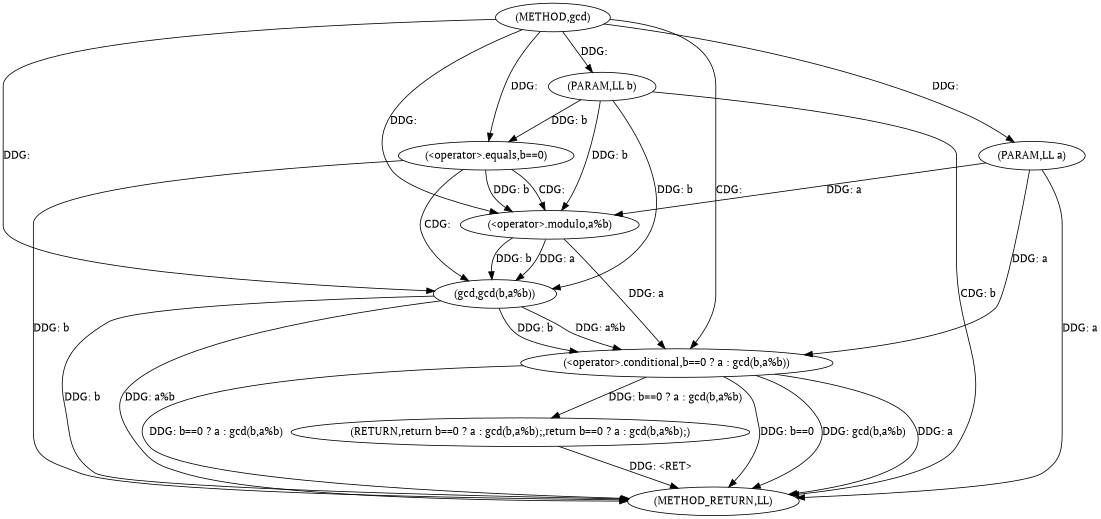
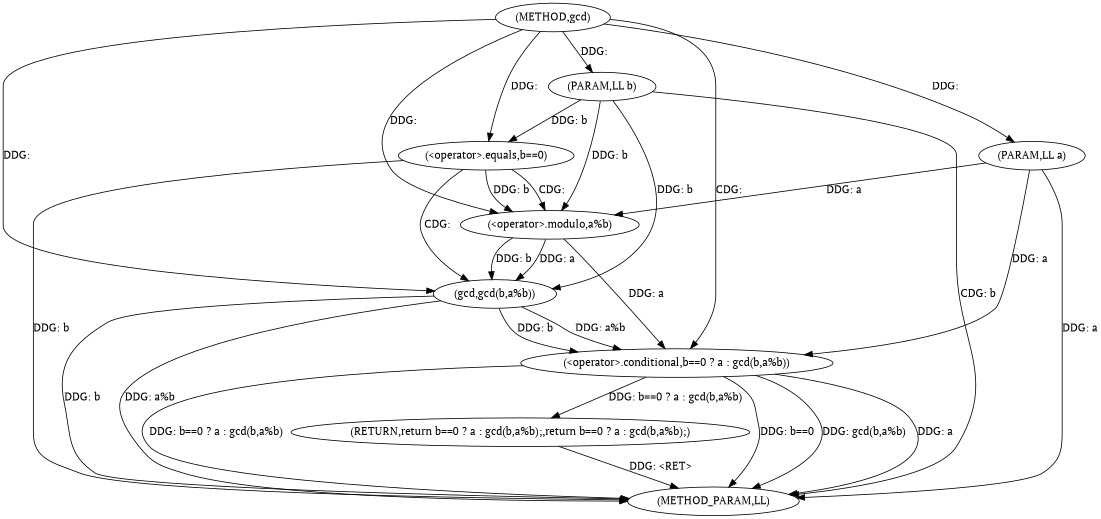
(713, 501) -> (713, 501)
